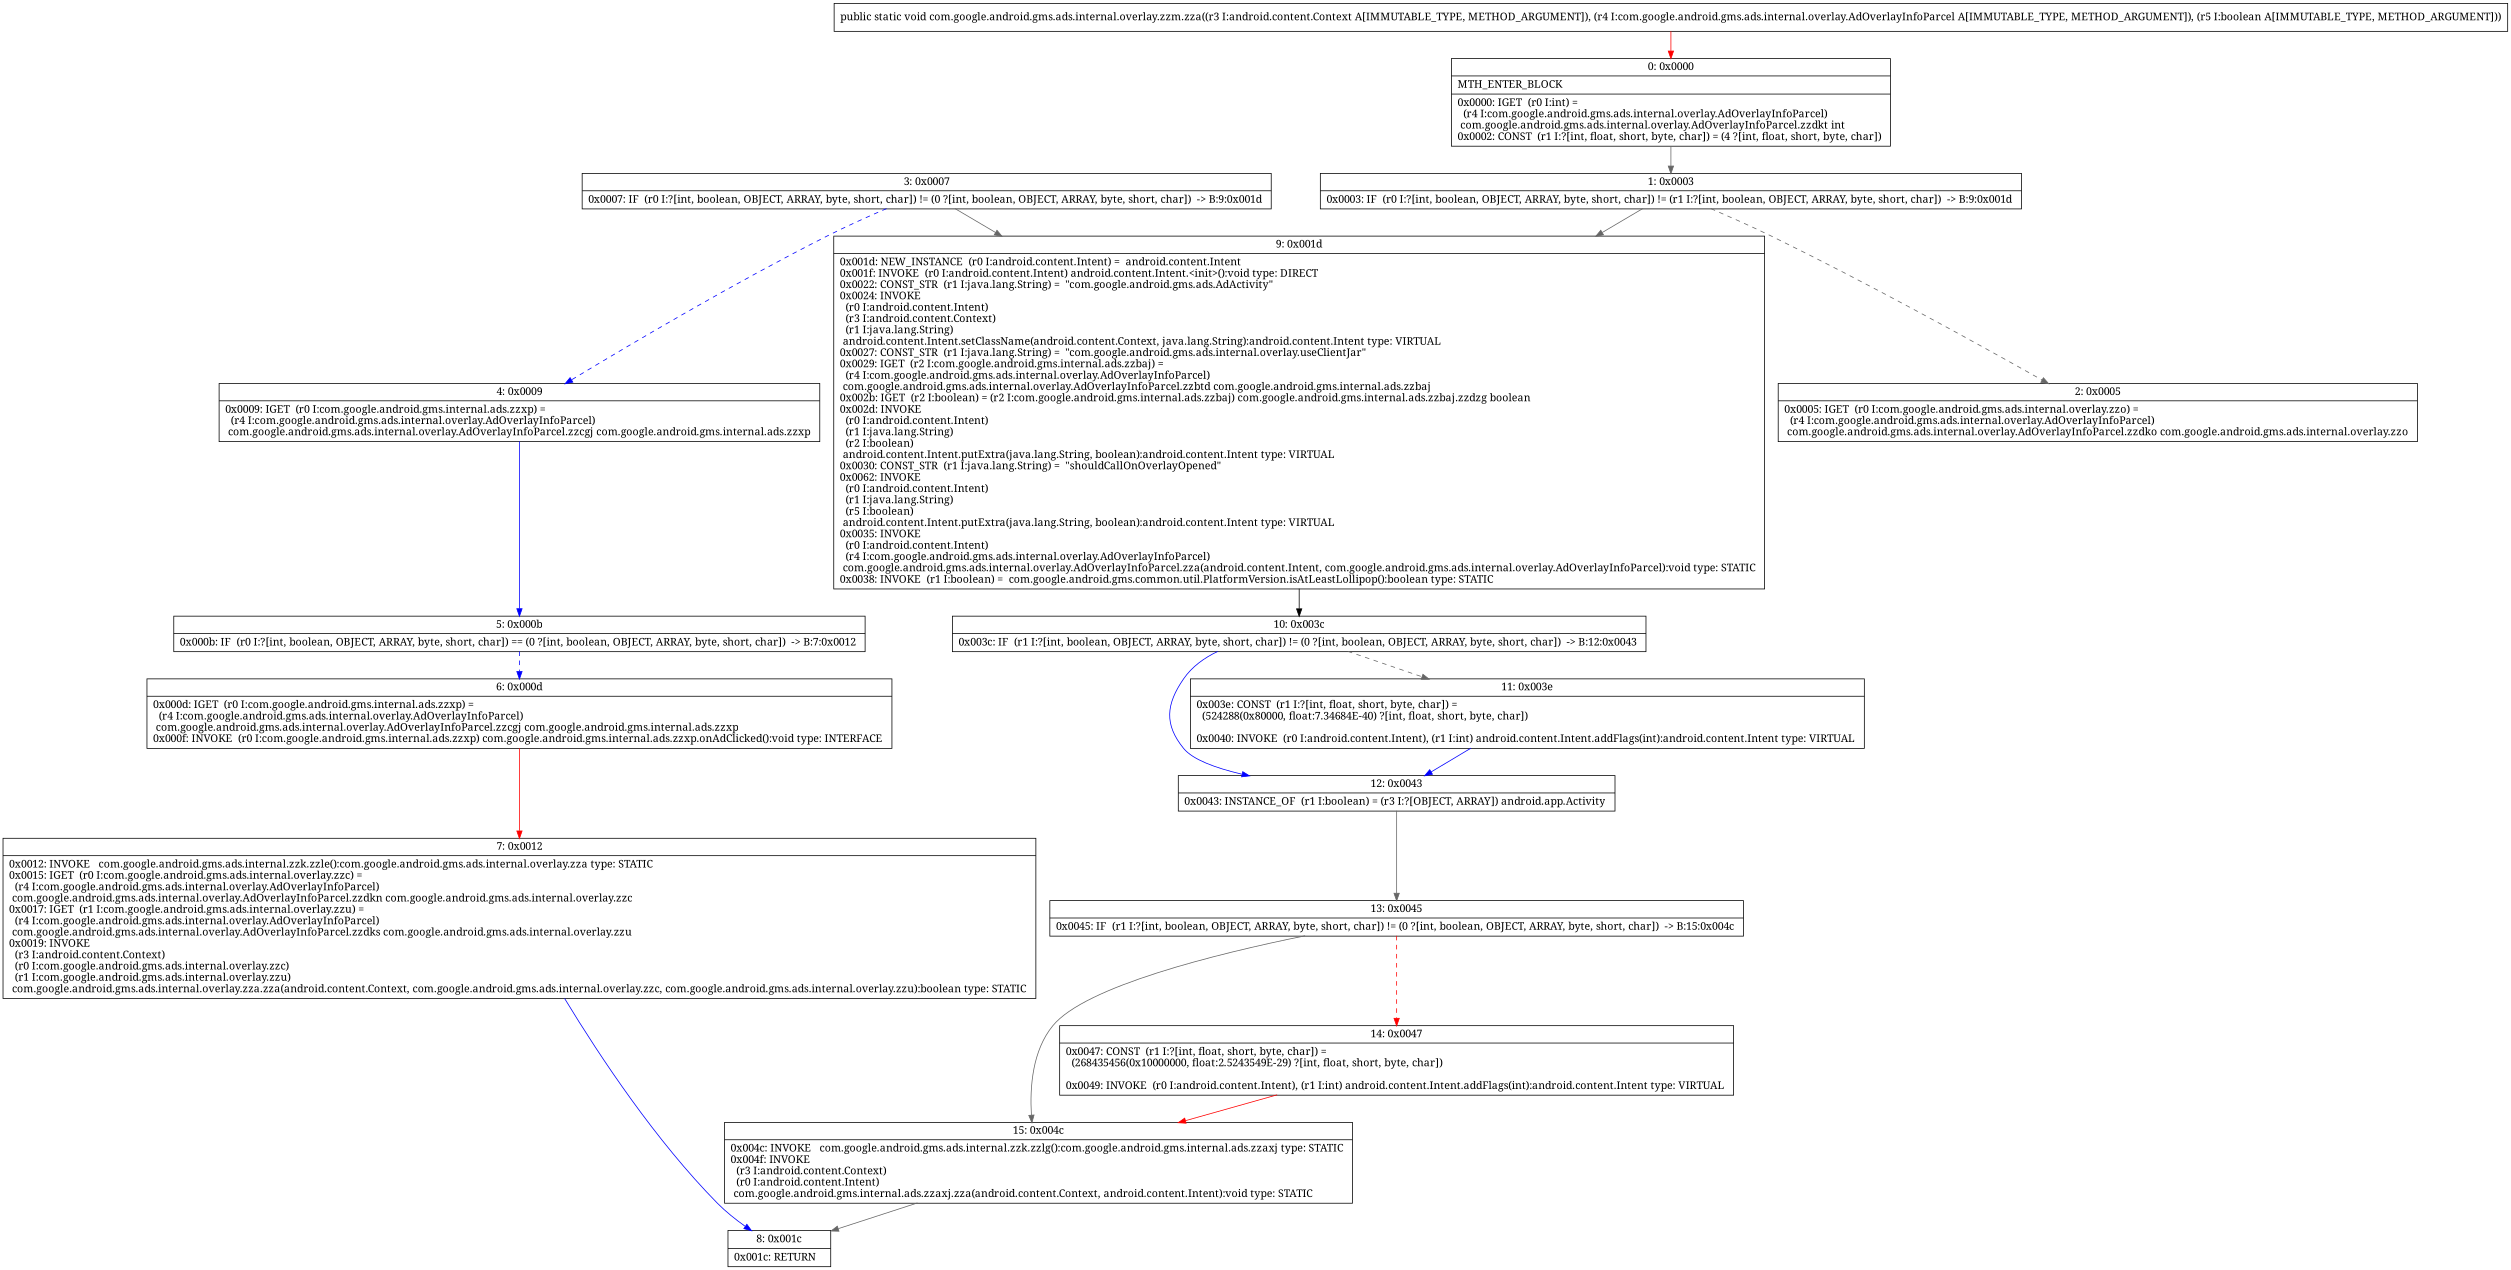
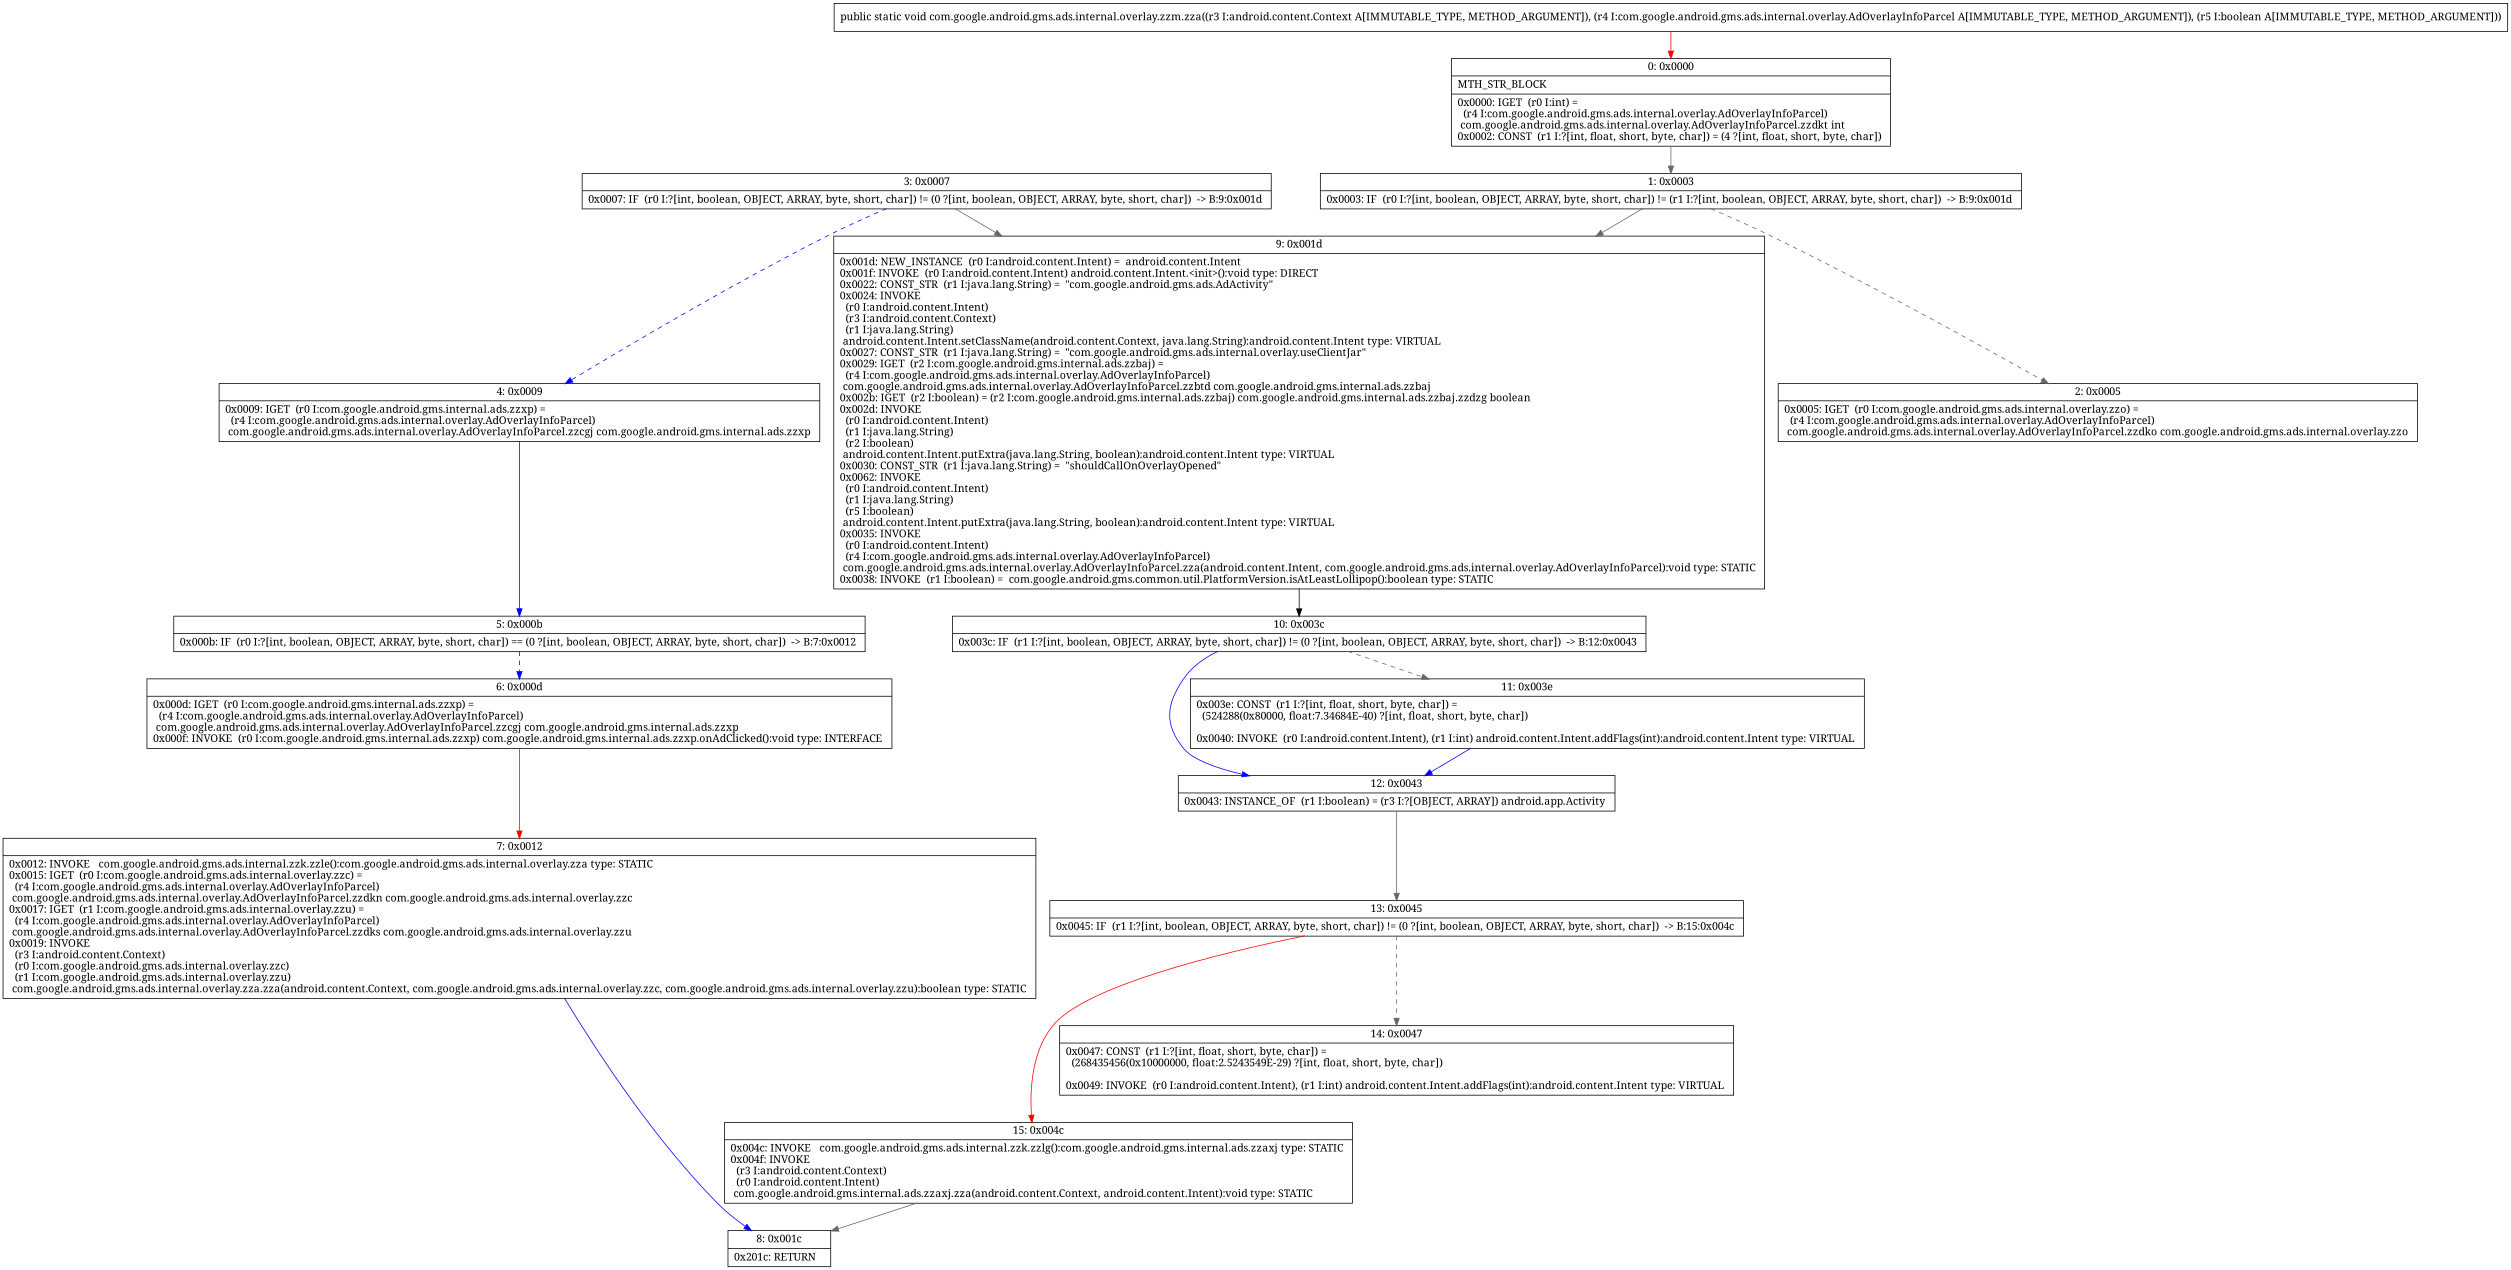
(1510, 85) -> (1502, 85)
(1397, 977) -> (1397, 977)
(1129, 983) -> (1129, 983)
(1231, 1108) -> none
(779, 1257) -> (779, 1257)
